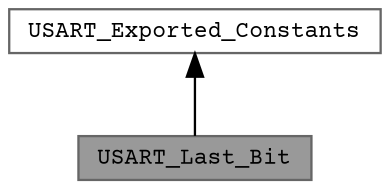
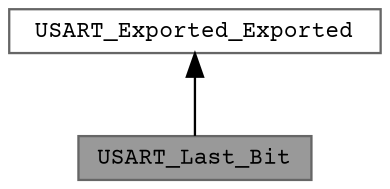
(195, 31) -> (195, 31)
